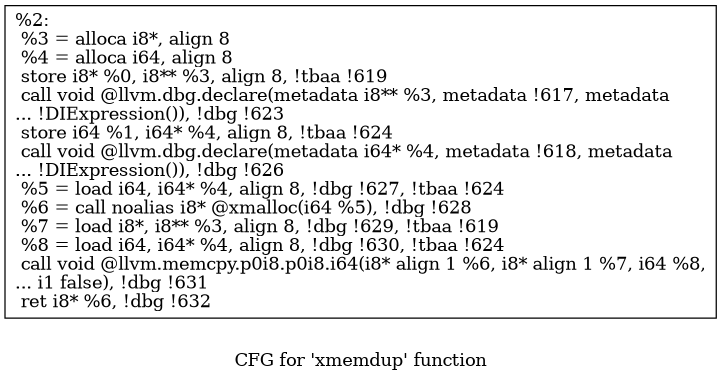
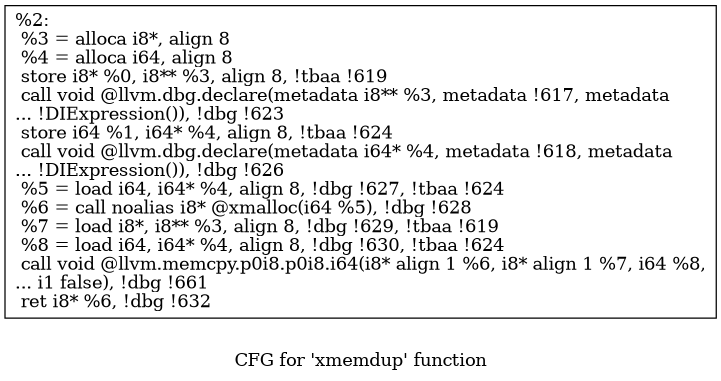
(112, 283) -> (112, 283)
